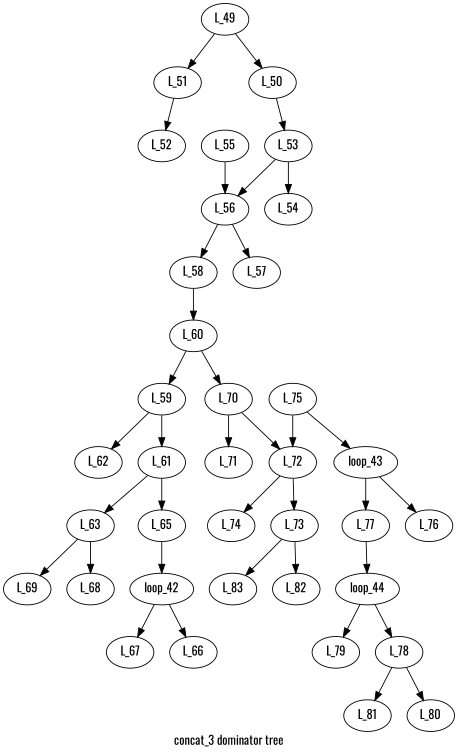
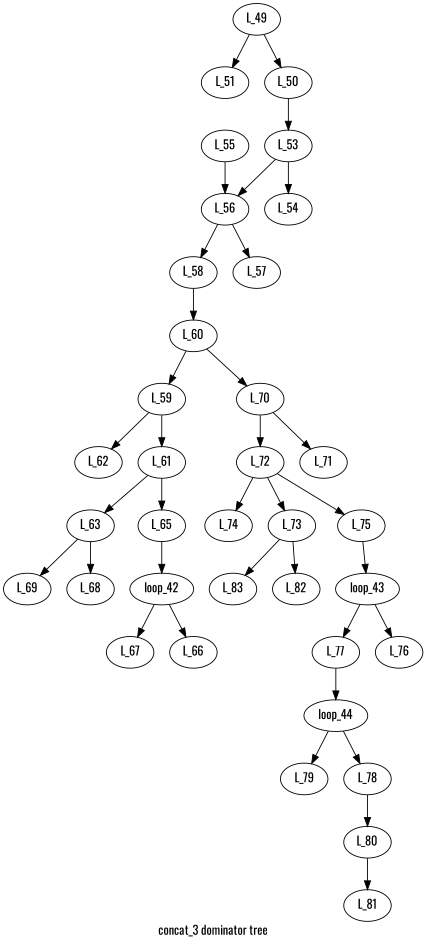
(162, 146) -> none
(293, 426) -> (307, 492)
(385, 680) -> (367, 870)
